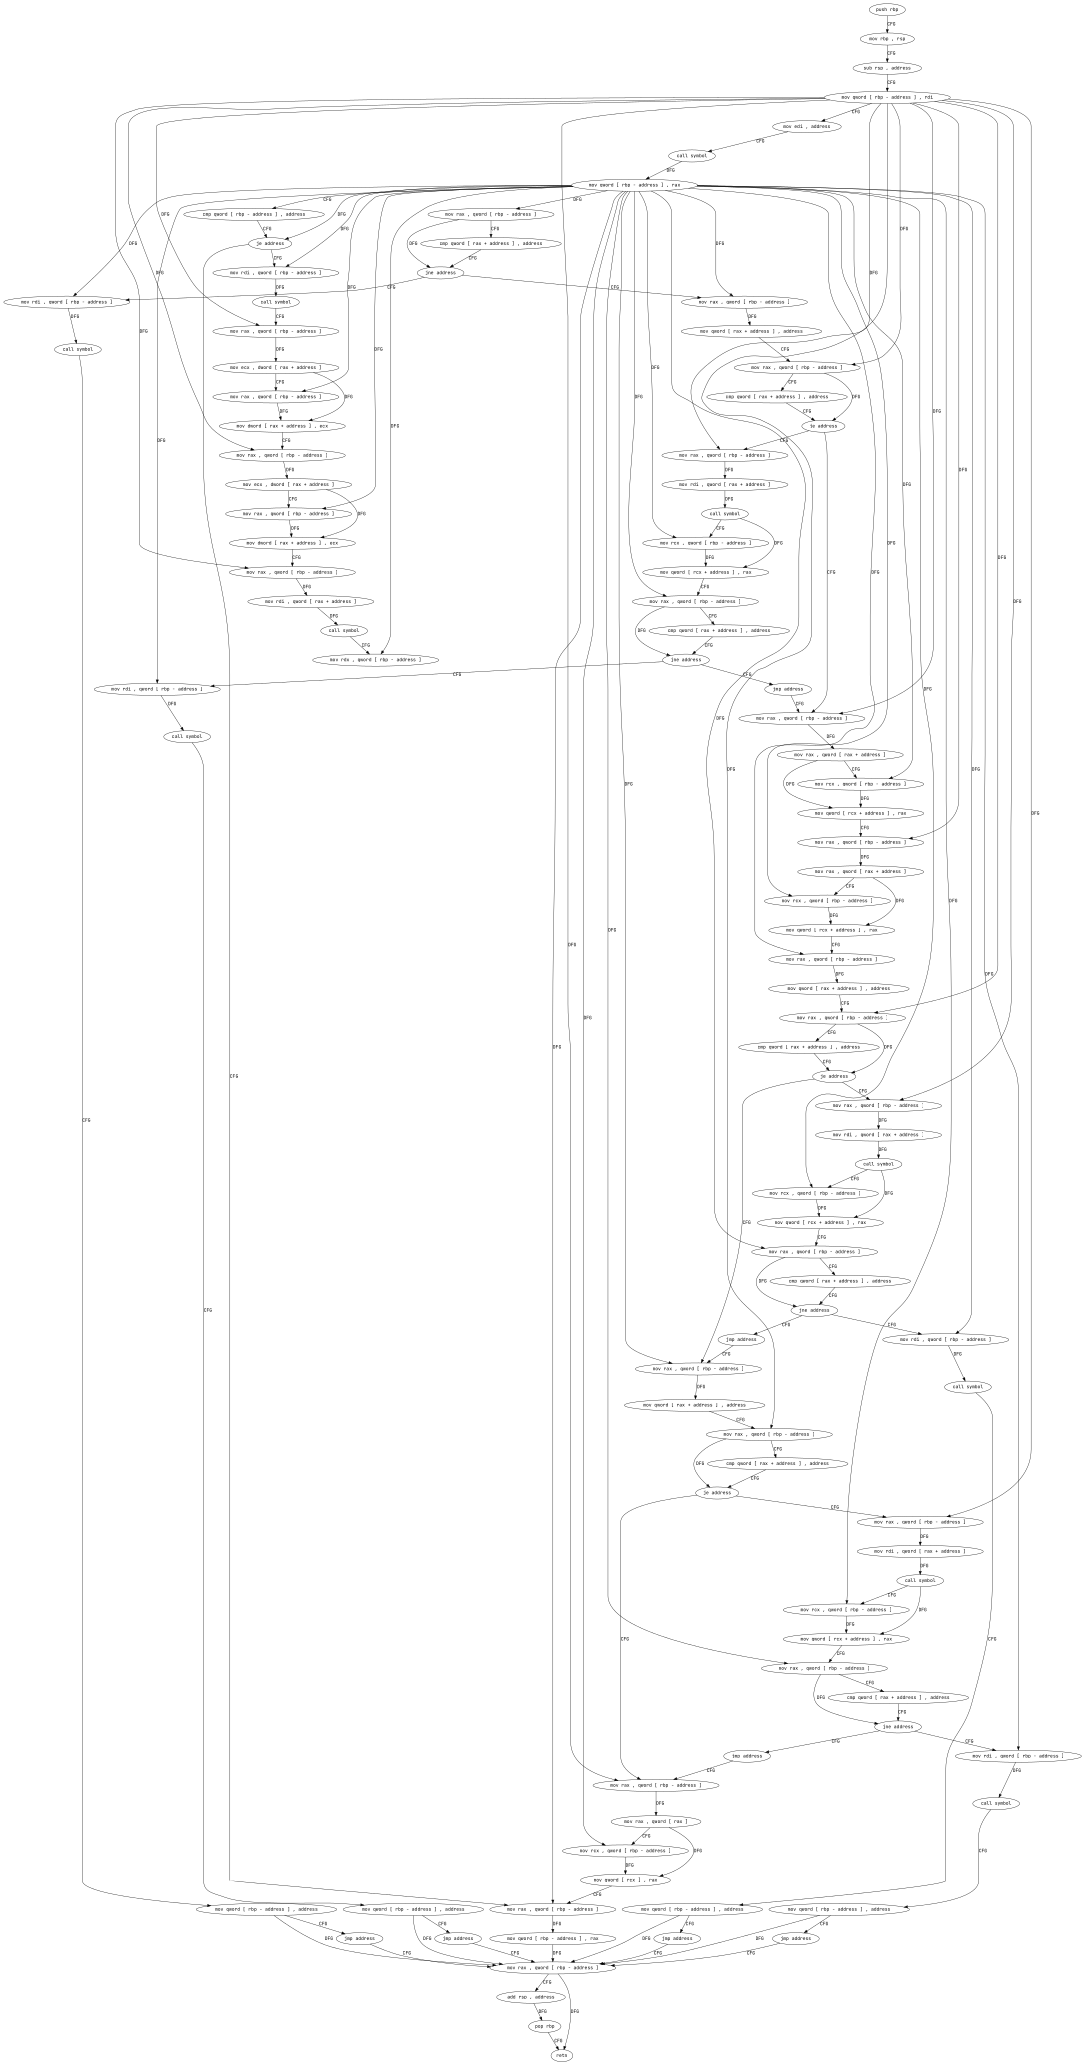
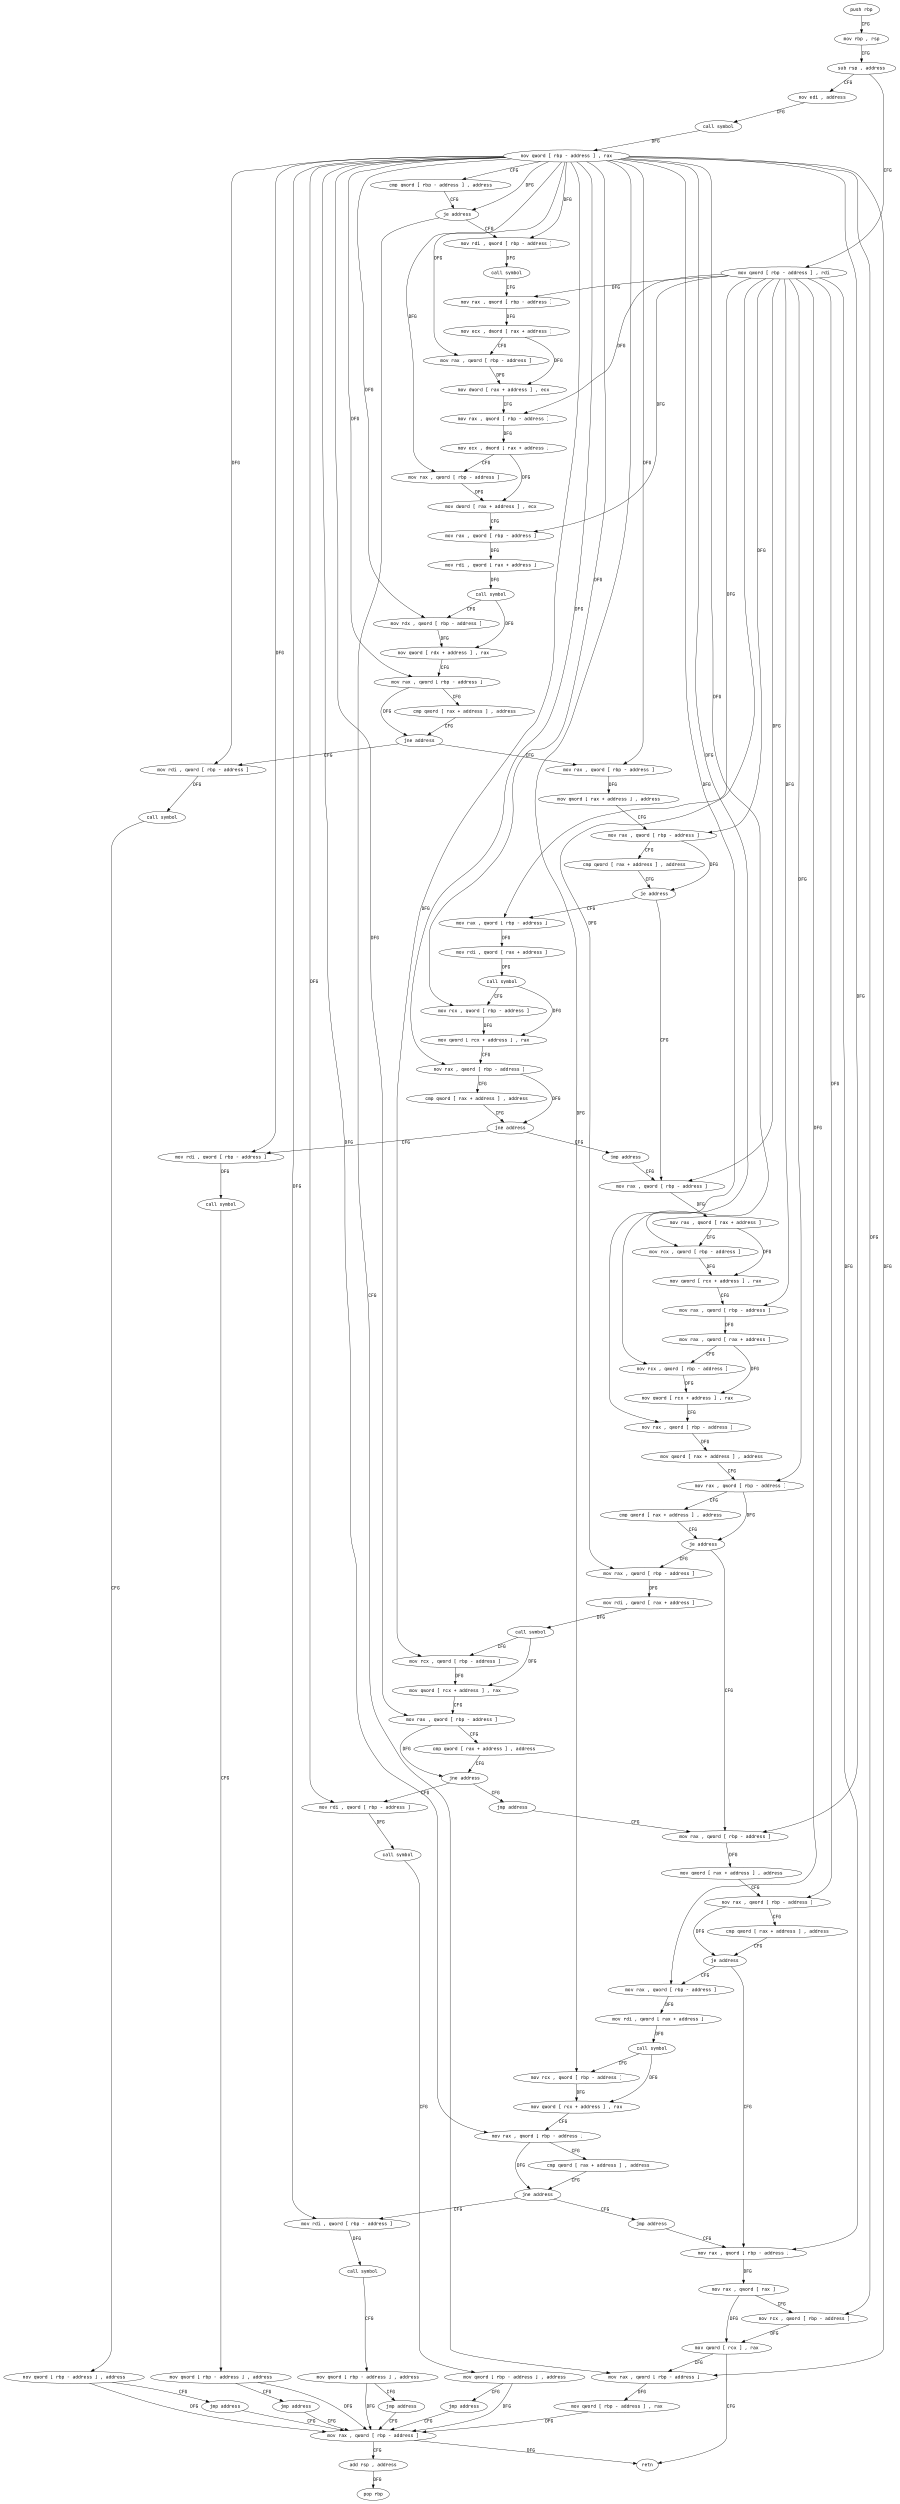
(848, 112) -> (843, 82)
none -> (443, 653)
(553, 2040) -> (727, 2432)
